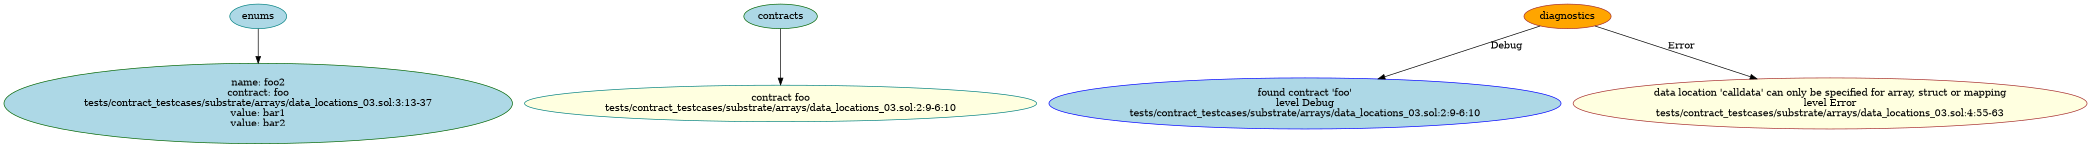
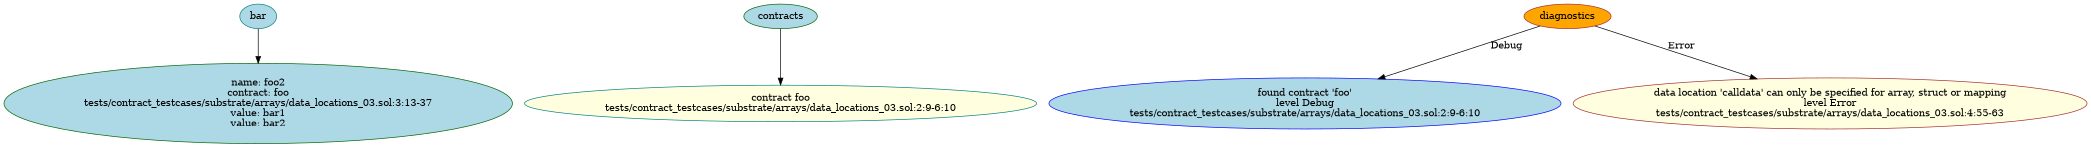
(258, 16) -> (258, 16)
